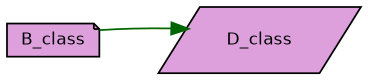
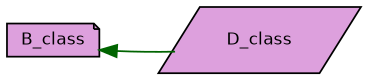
(135, 29) -> (146, 52)
